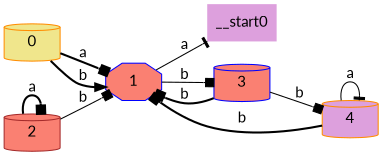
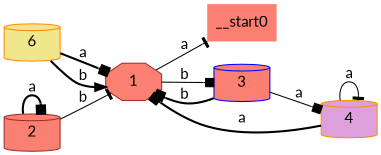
(242, 23) -> (242, 23)
(32, 42) -> (32, 42)
(134, 82) -> (134, 82)
(299, 94) -> (299, 94)
(81, 109) -> (83, 108)
(242, 119) -> (242, 119)
